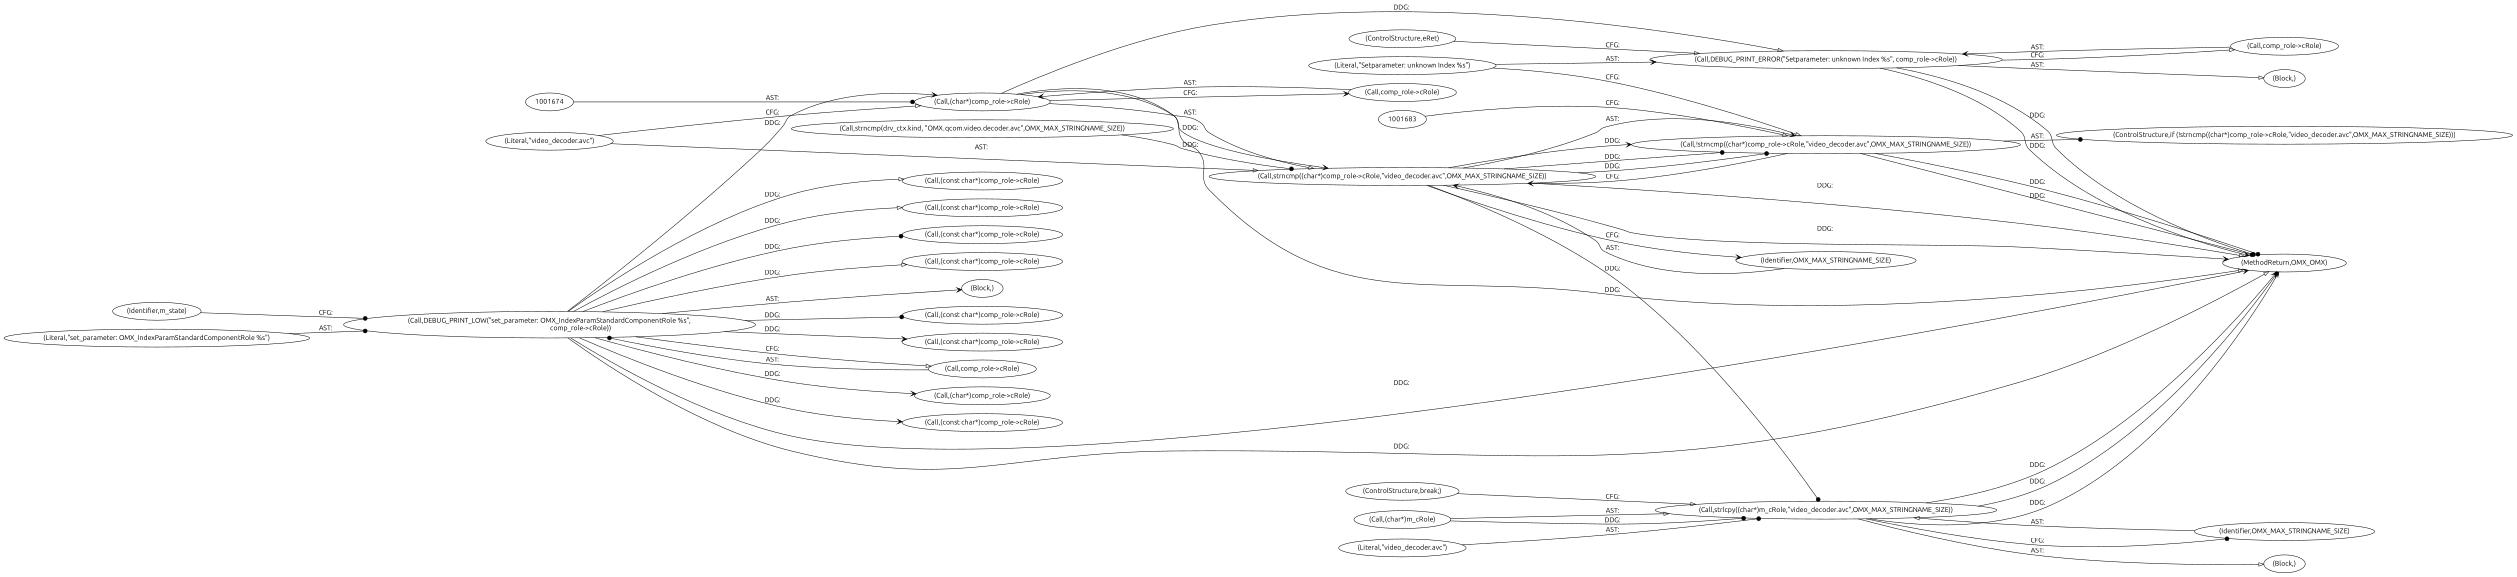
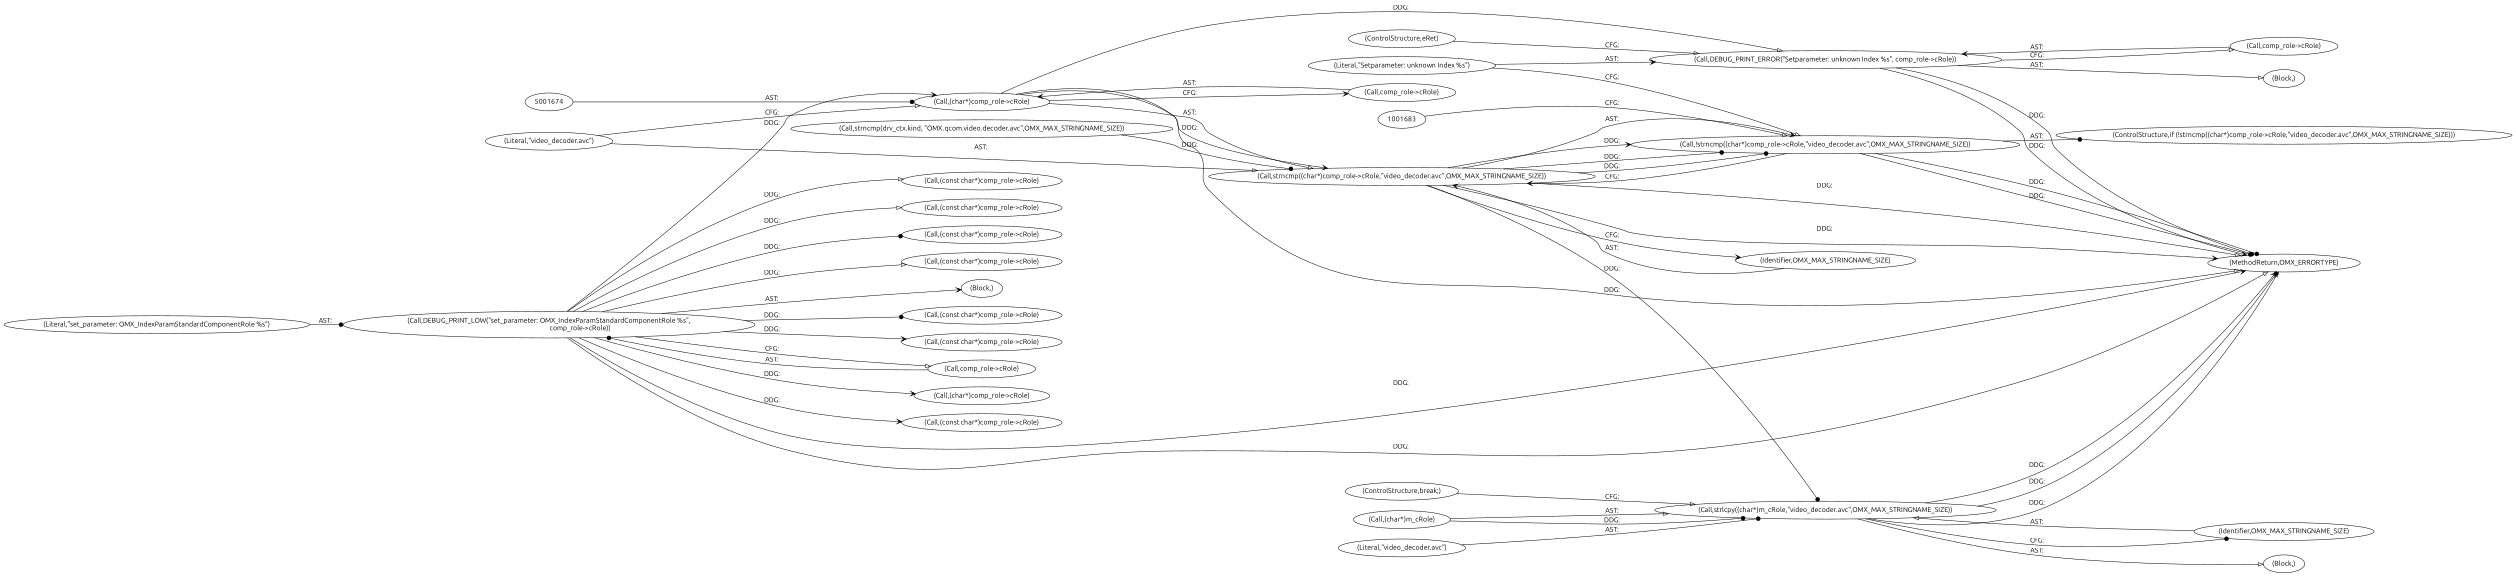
(550, 102) -> (549, 102)
(2284, 263) -> (2284, 263)
(157, 311) -> none
